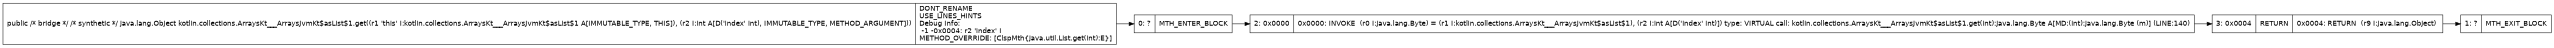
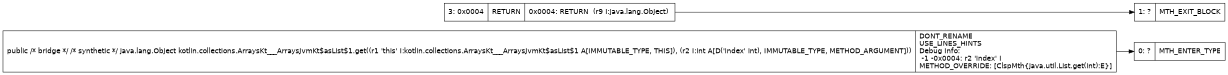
(1194, 24) -> (1190, 51)
(1722, 24) -> none
